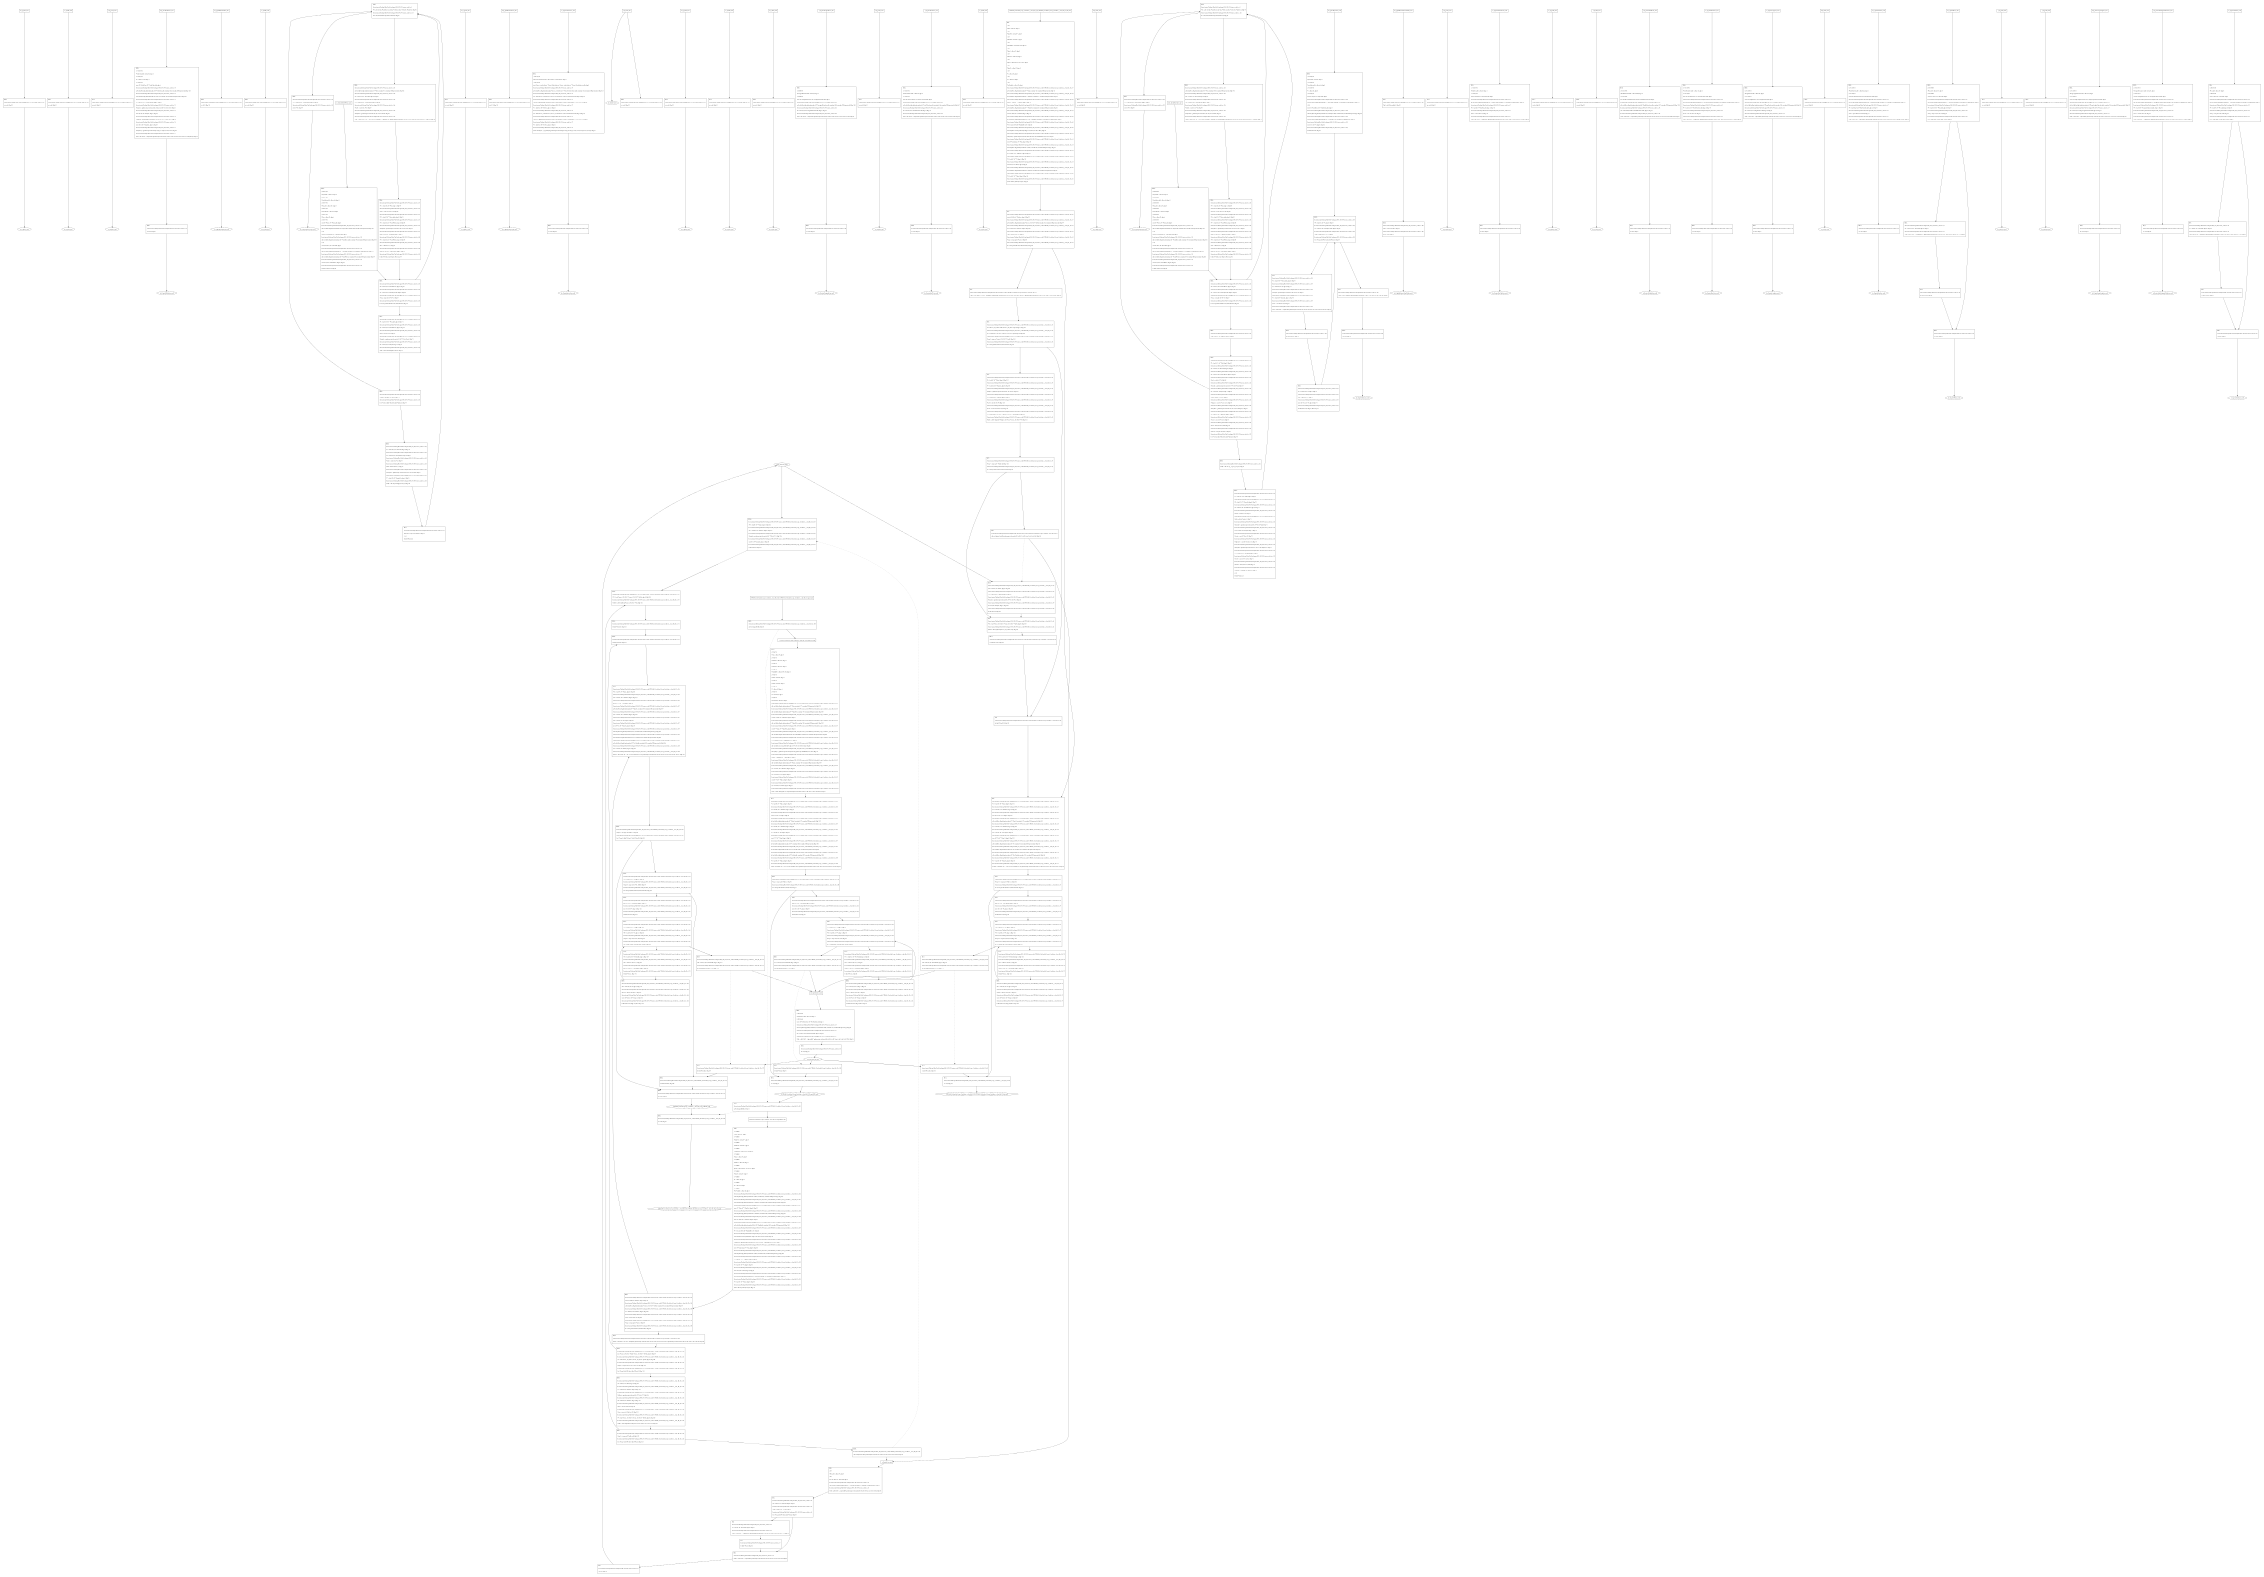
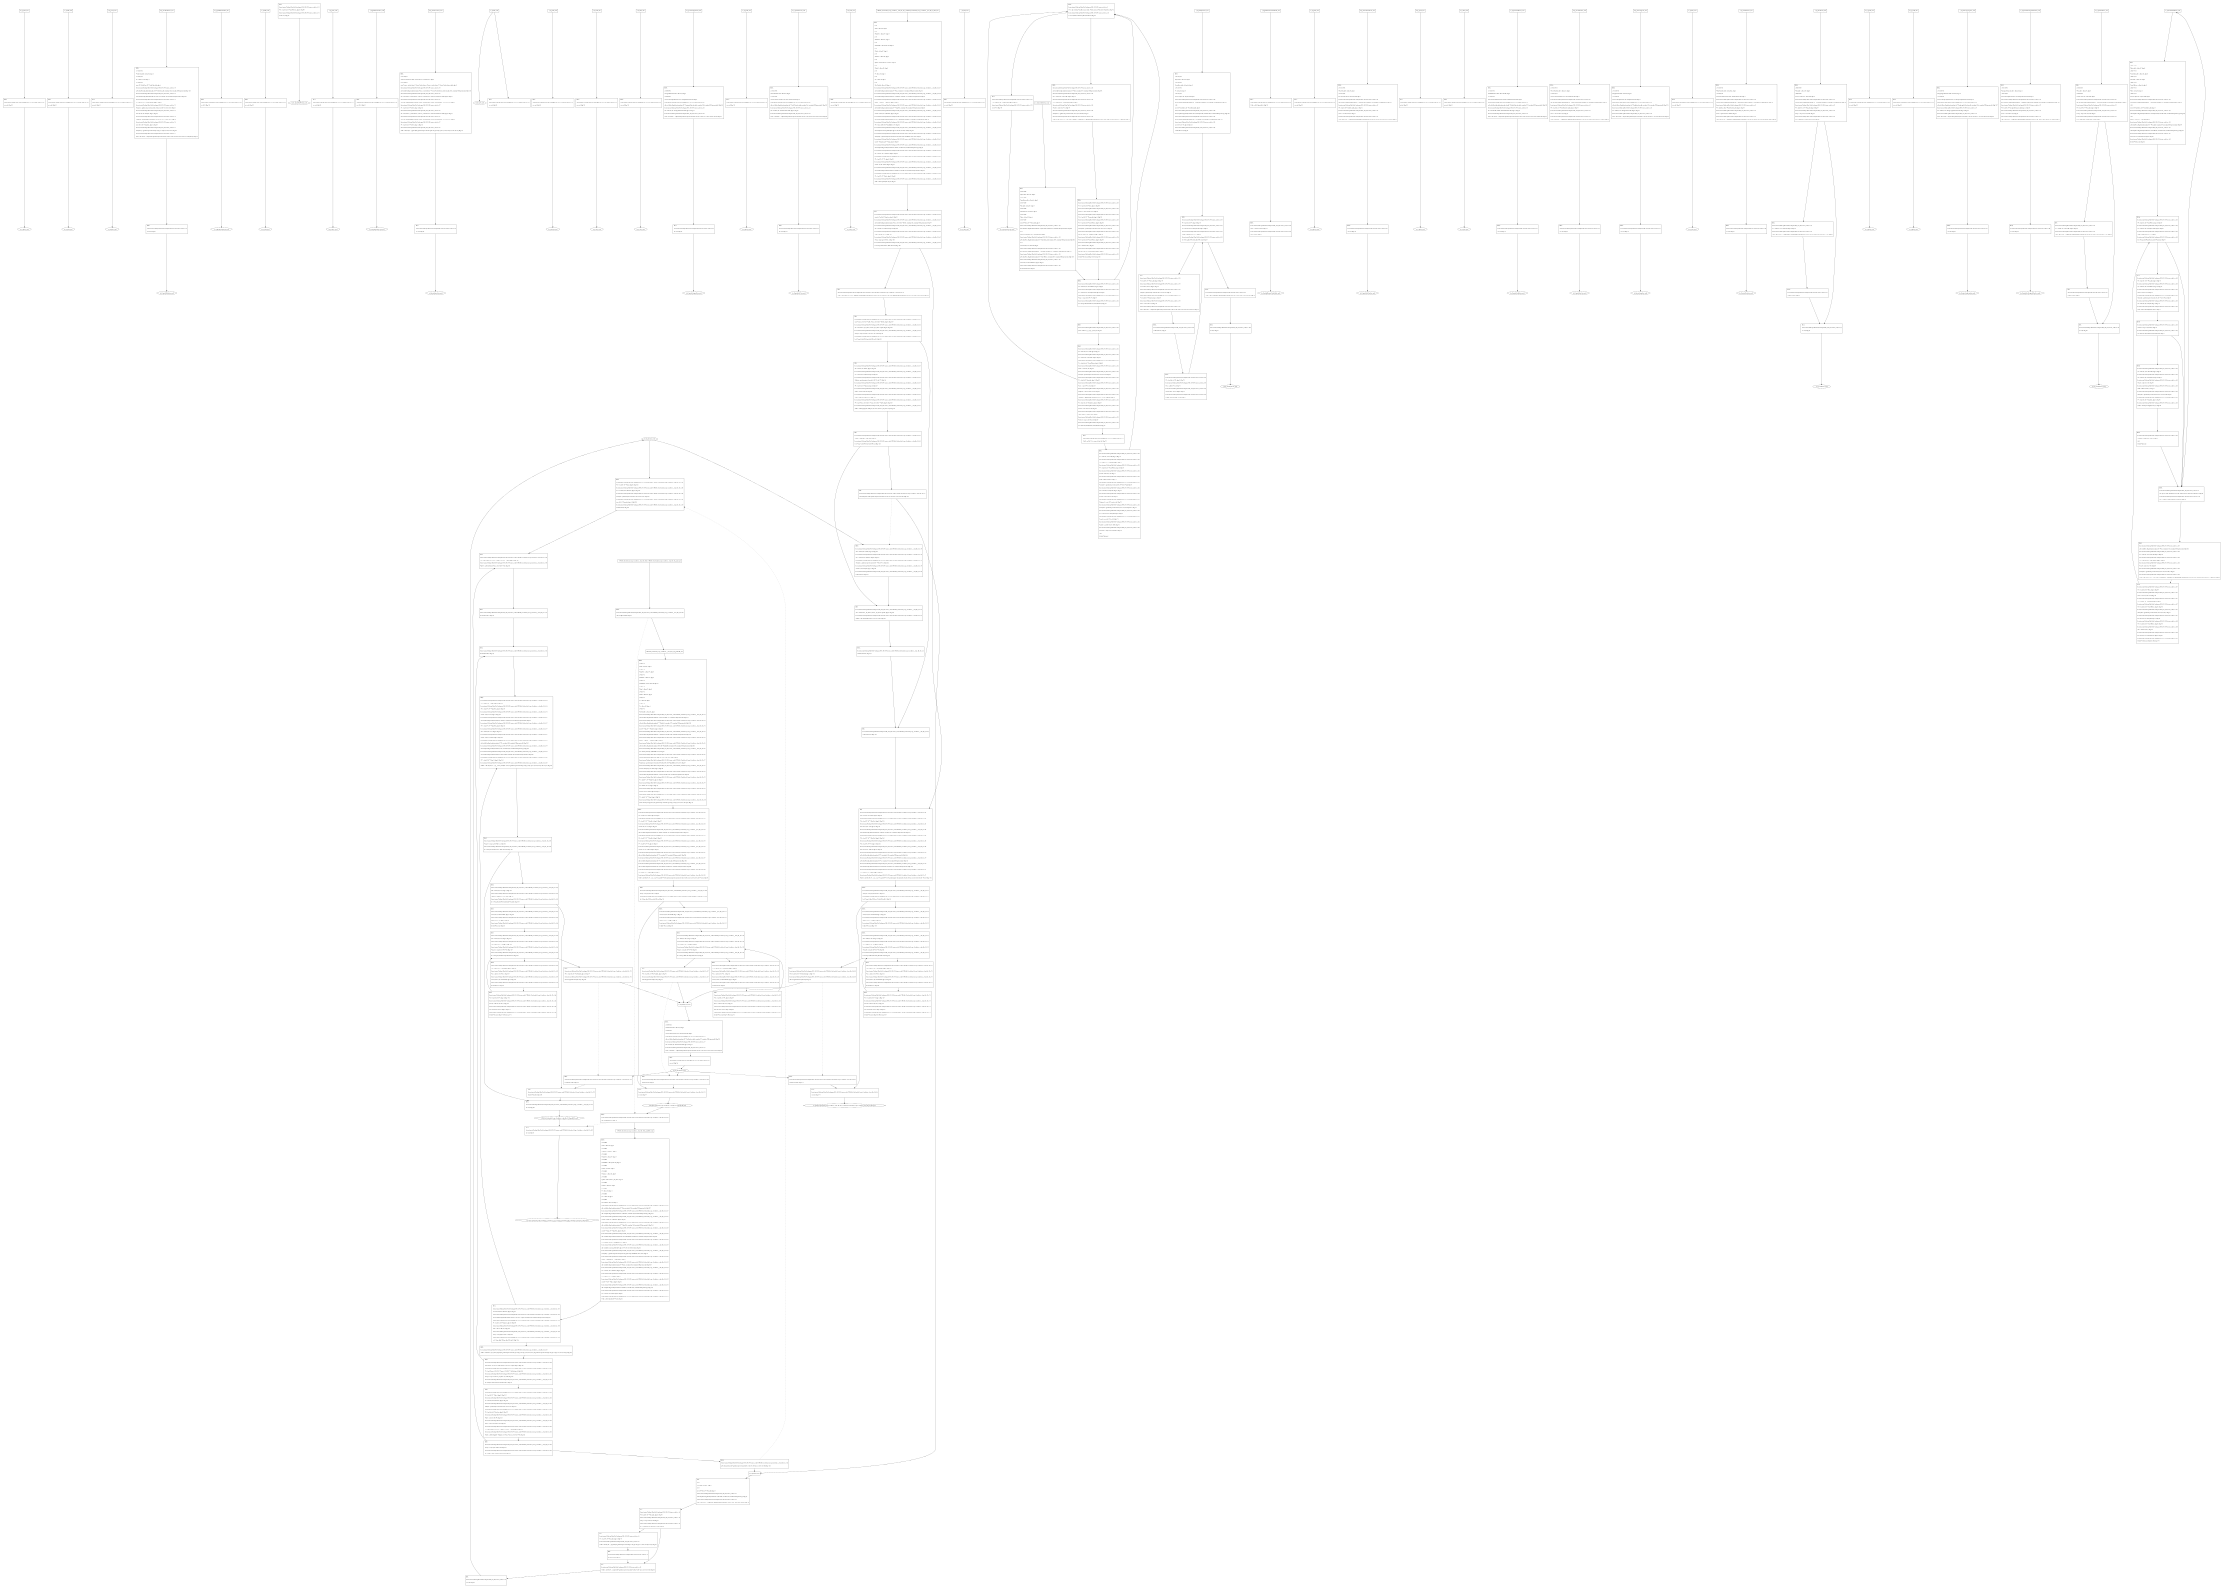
(323, 38) -> (2188, 246)
